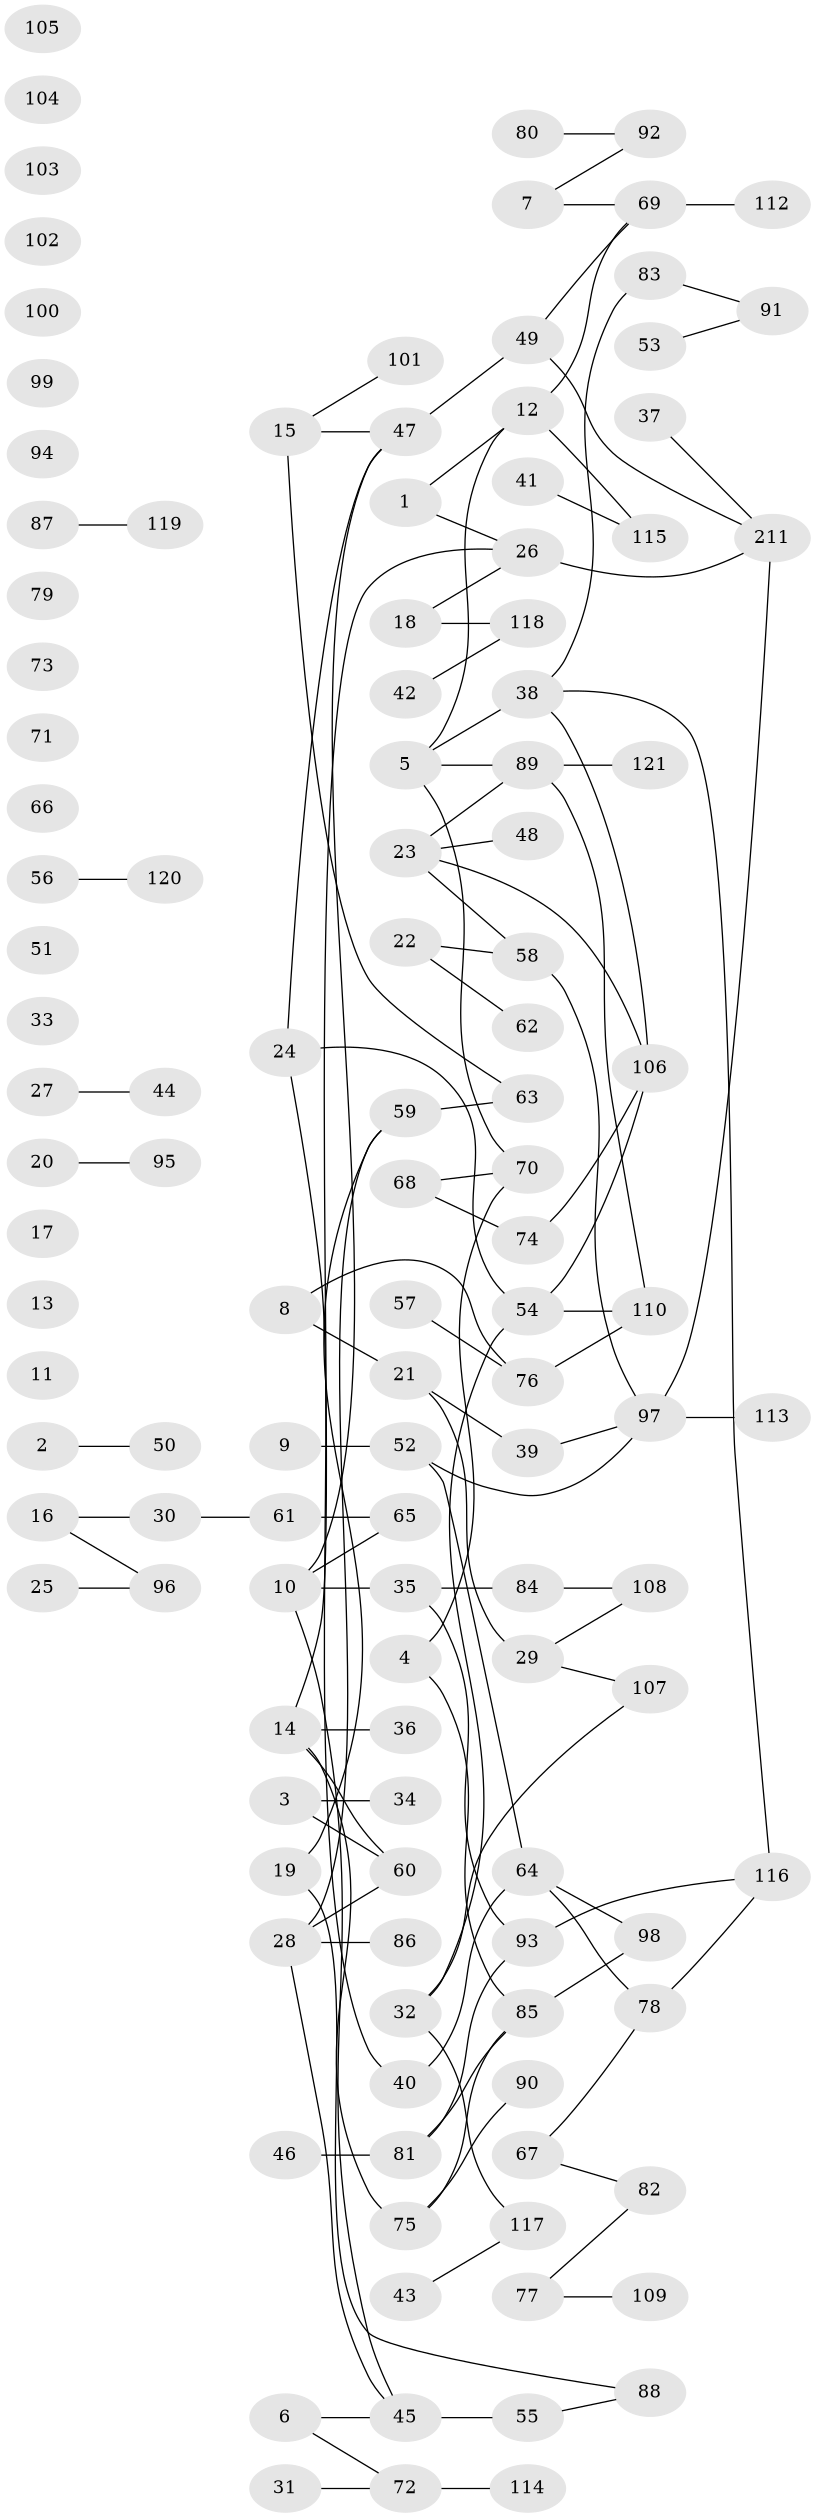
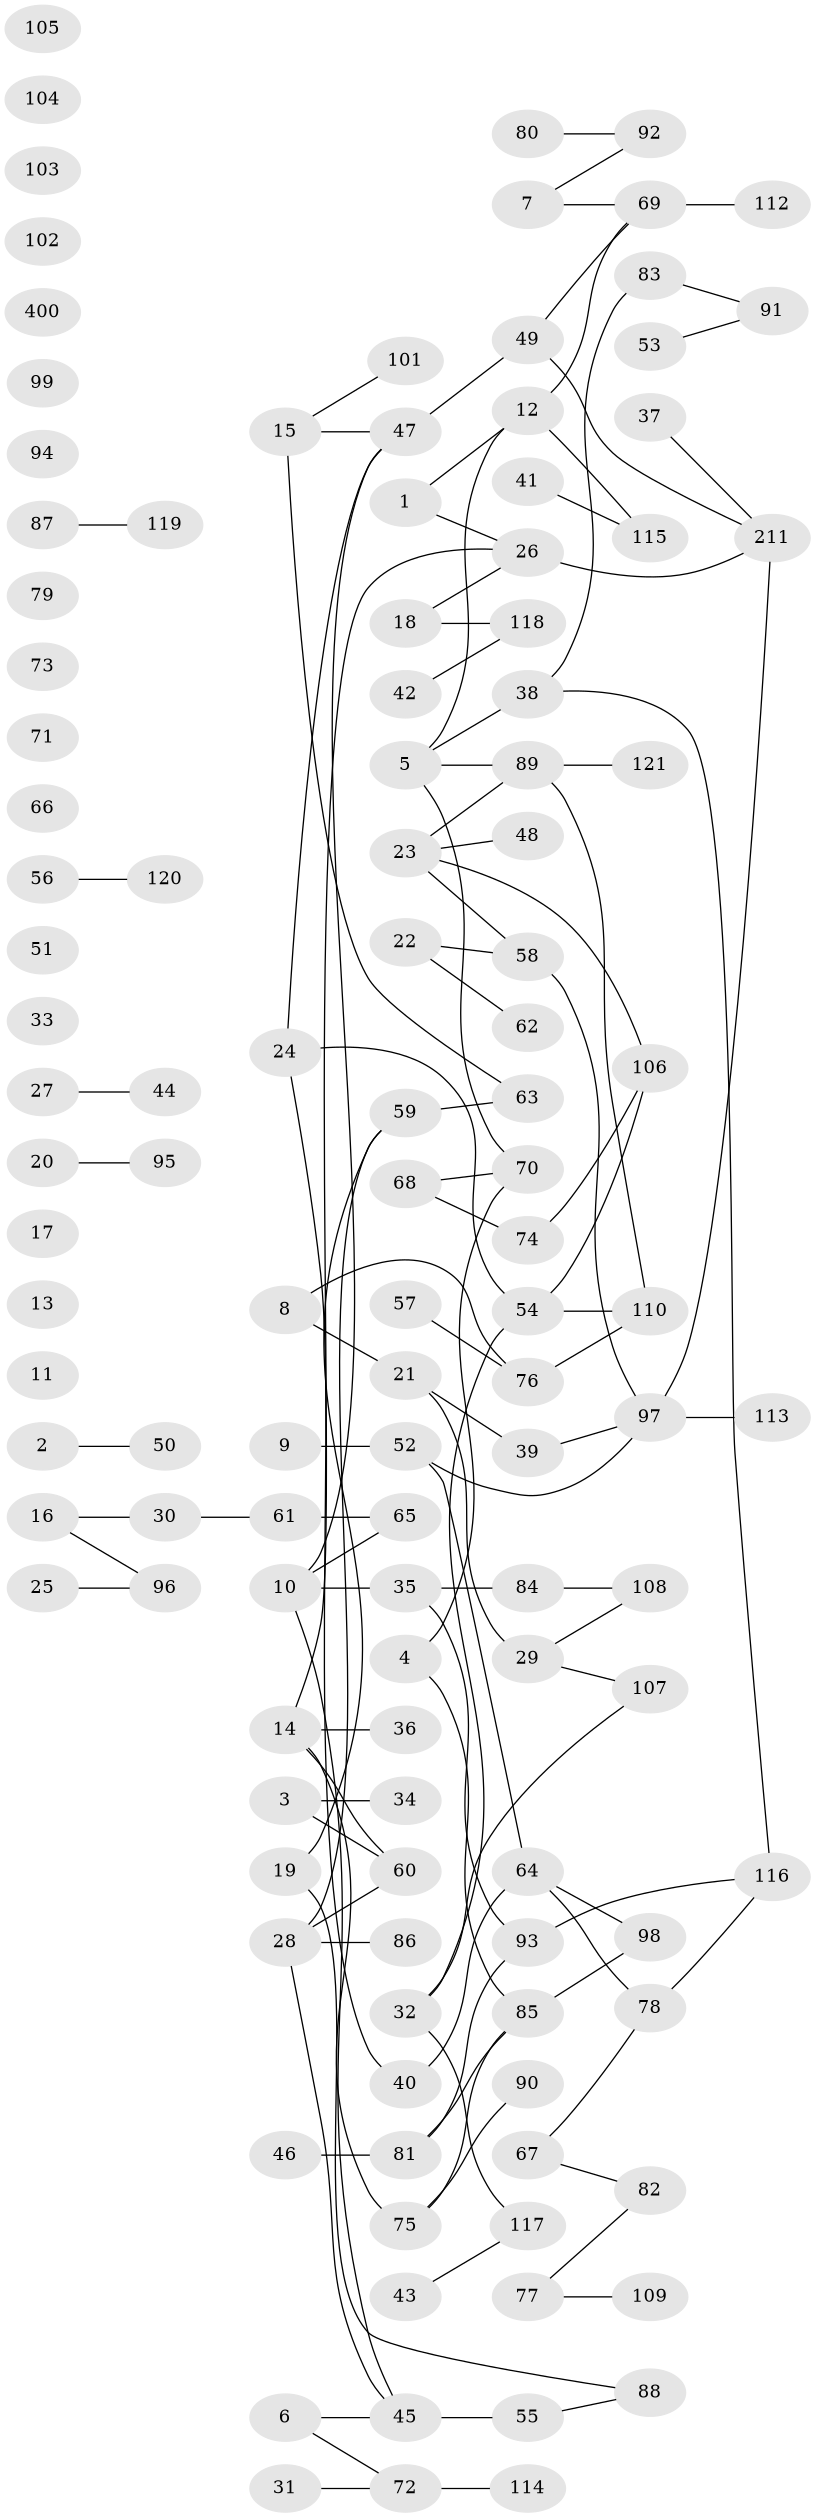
(43, 312) -> (43, 312)
(620, 872) -> none
